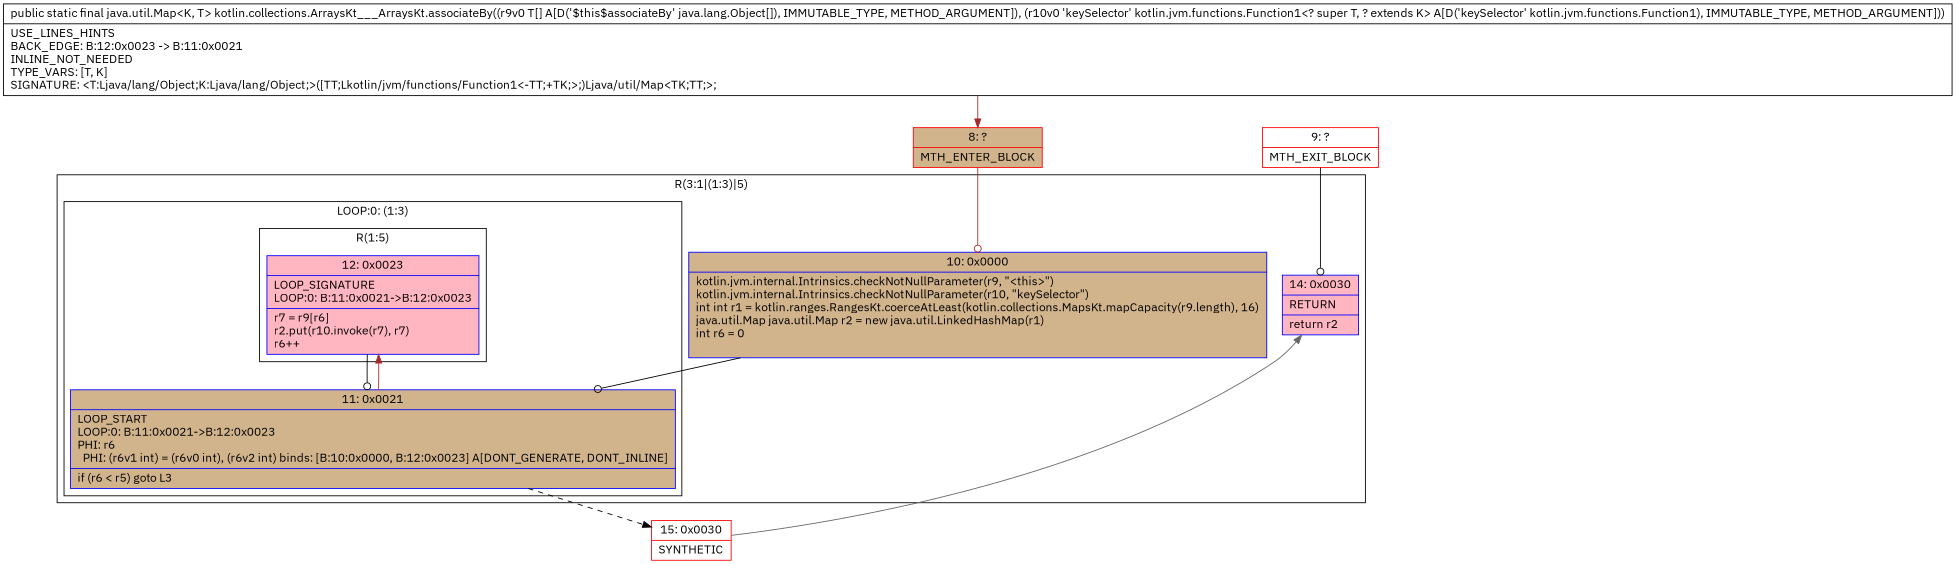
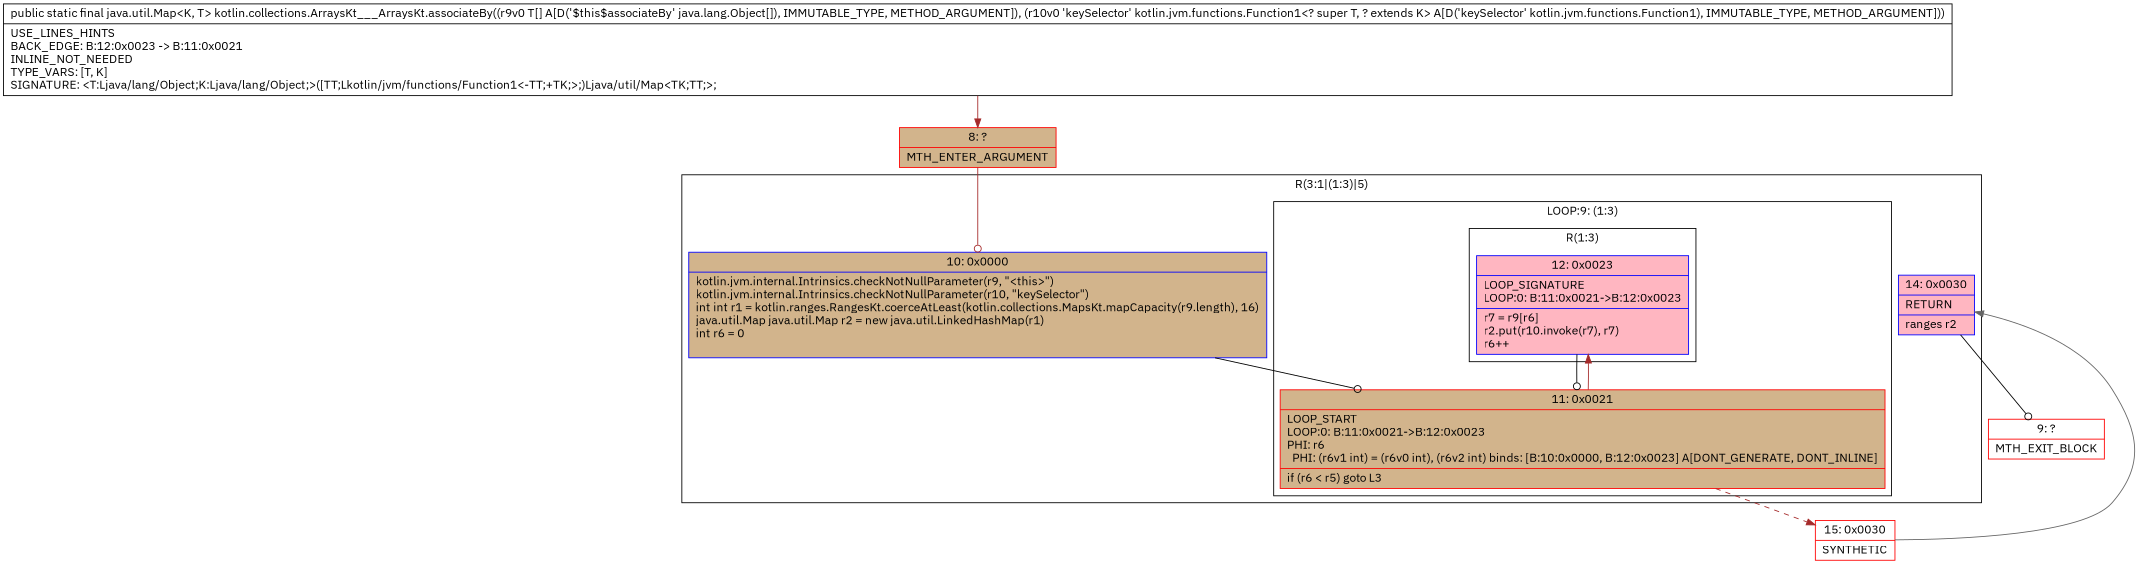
(978, 157) -> (978, 157)
(373, 212) -> (1583, 212)
(1320, 218) -> (1993, 374)
(373, 238) -> (1583, 238)
(1314, 324) -> (1931, 324)
(373, 439) -> (1583, 439)
(591, 508) -> (1770, 509)
